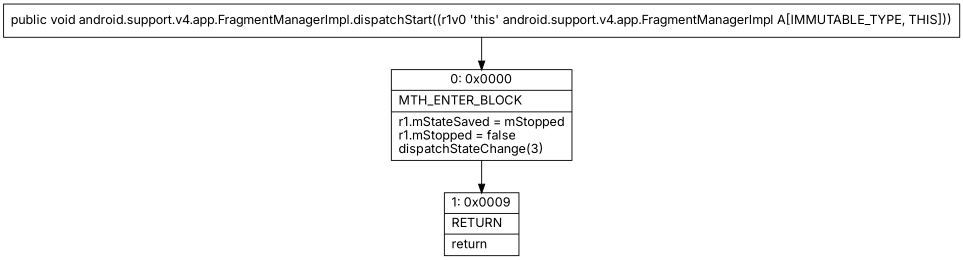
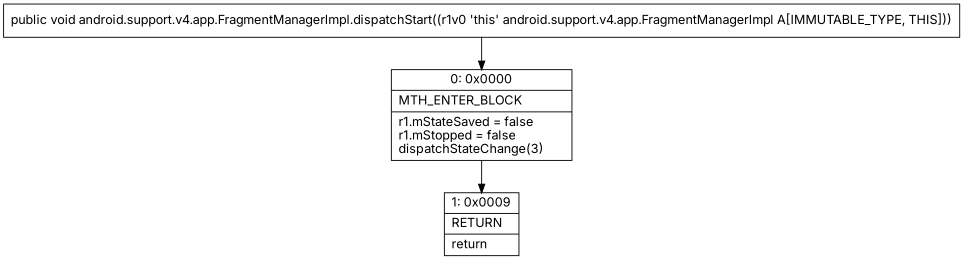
(482, 122) -> (466, 122)
